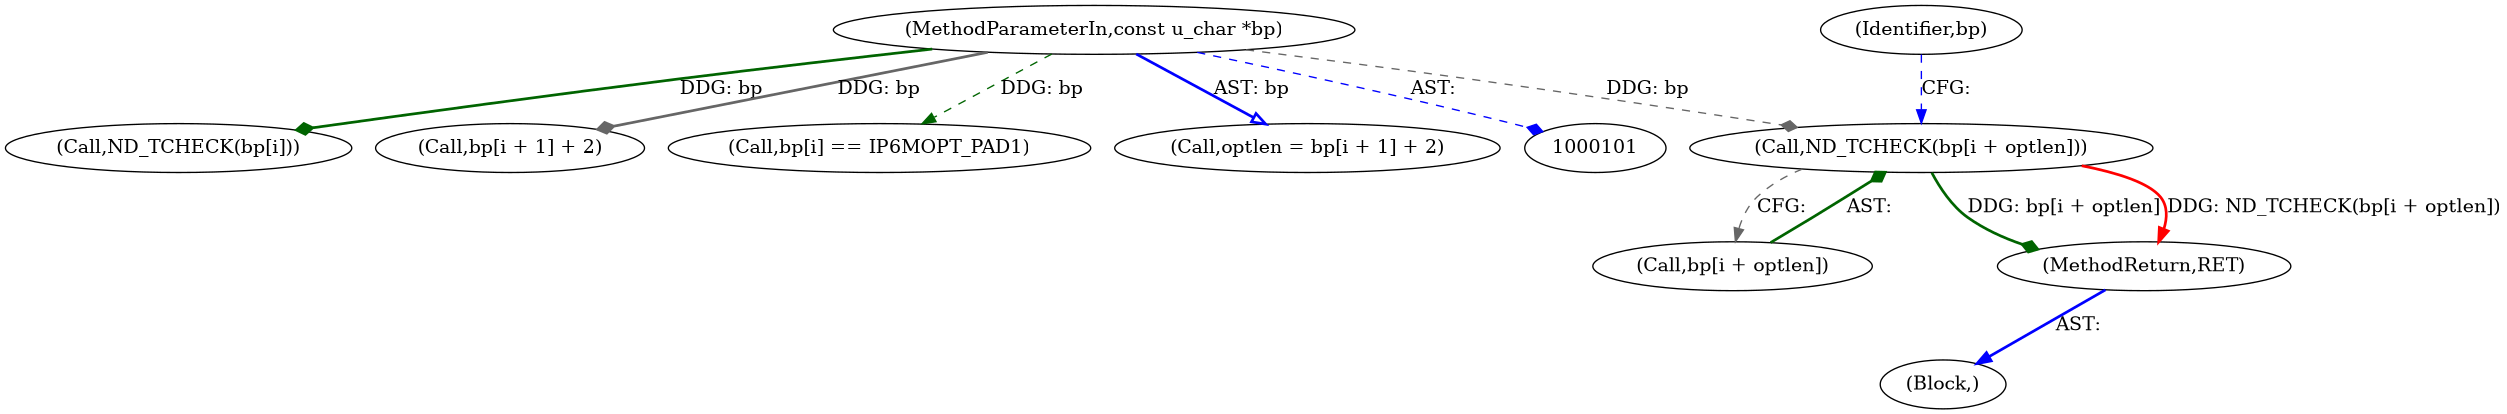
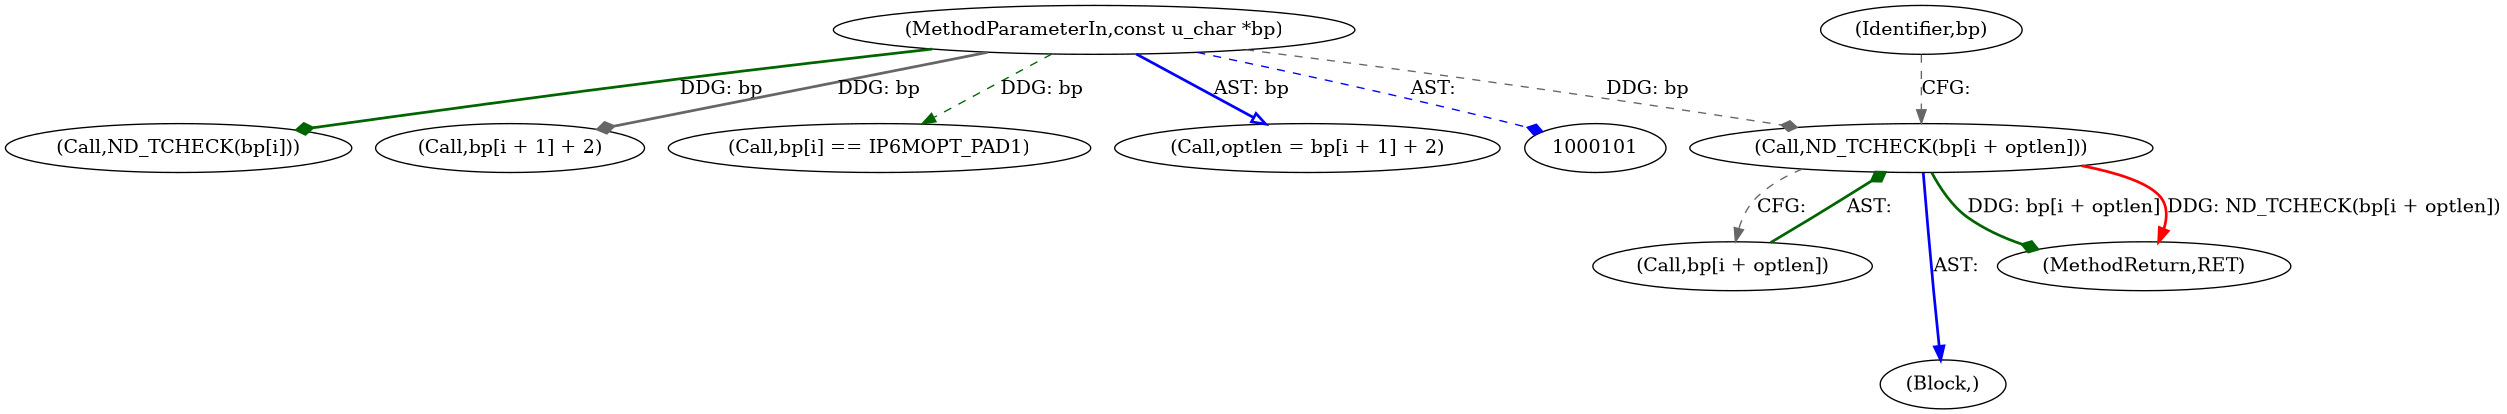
(1921, 82) -> (1921, 82)
(2047, 323) -> (1931, 260)
